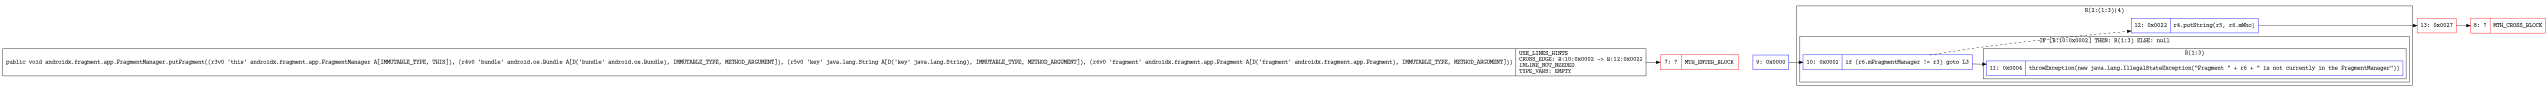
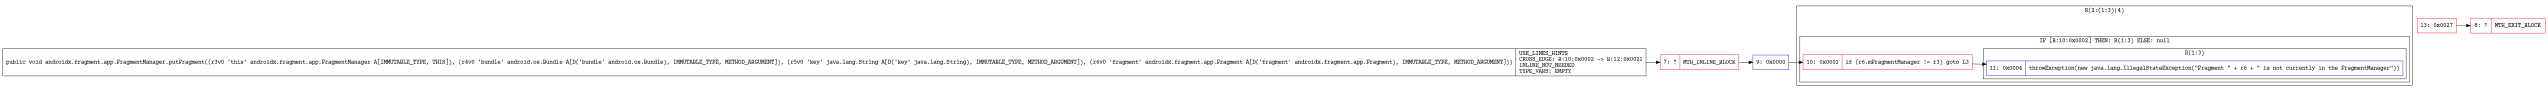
(2518, 25) -> (2518, 25)
(2195, 26) -> none
(1709, 62) -> (1709, 62)
none -> (1744, 62)
(1888, 62) -> (1888, 62)
